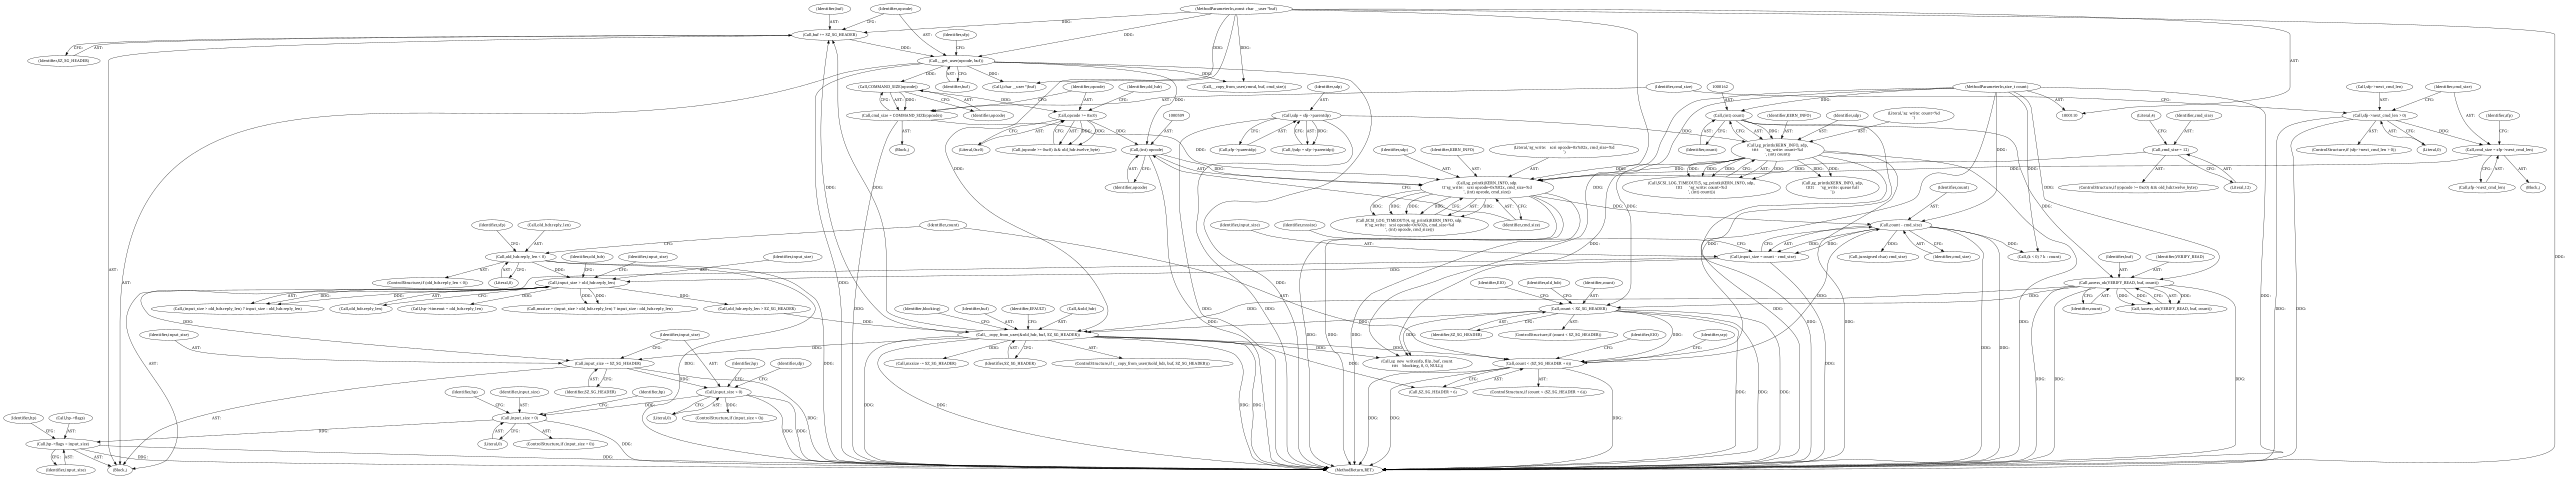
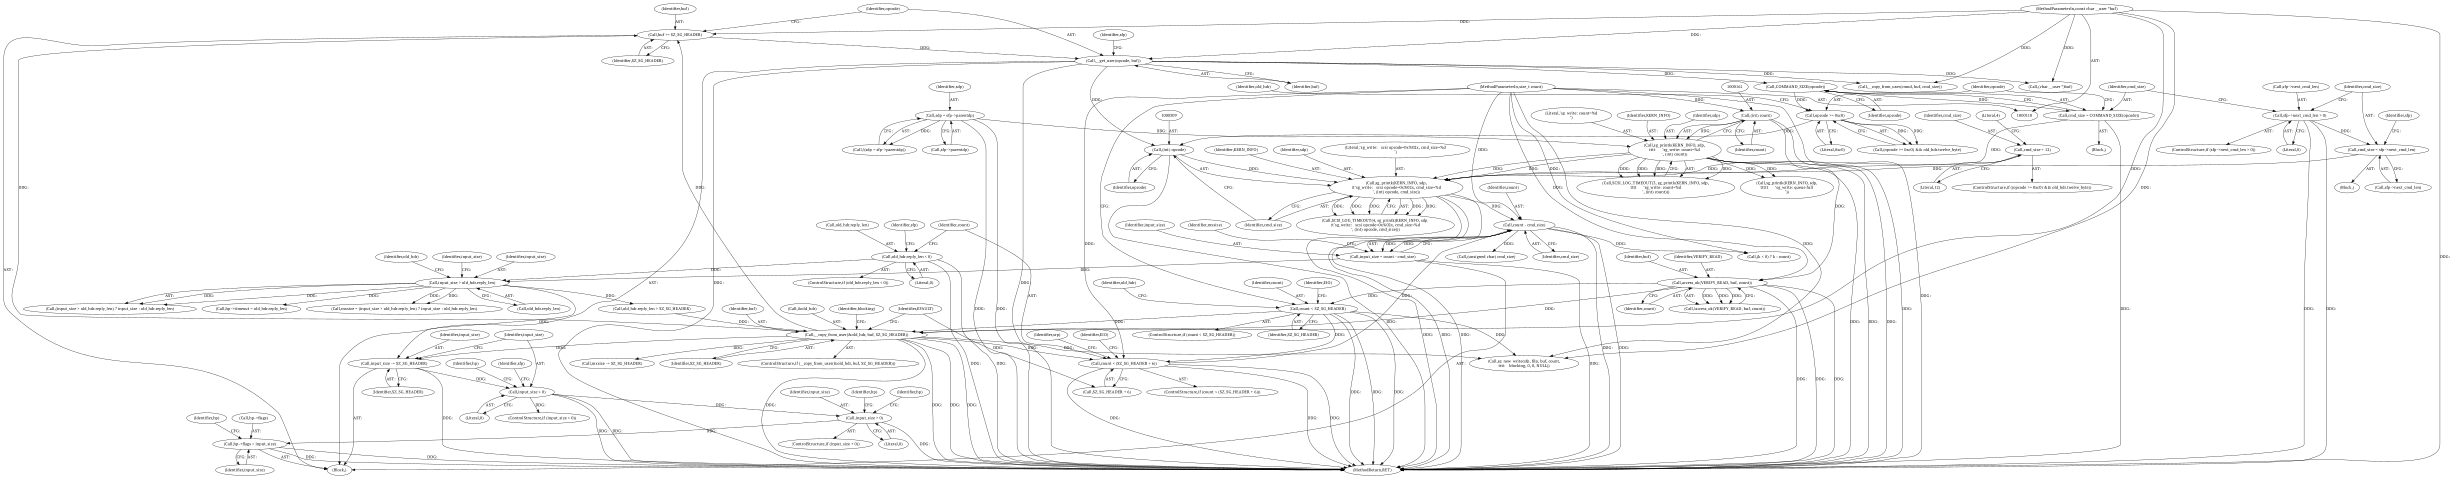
(1632, 206) -> (1106, 206)
(1264, 347) -> (1015, 357)
